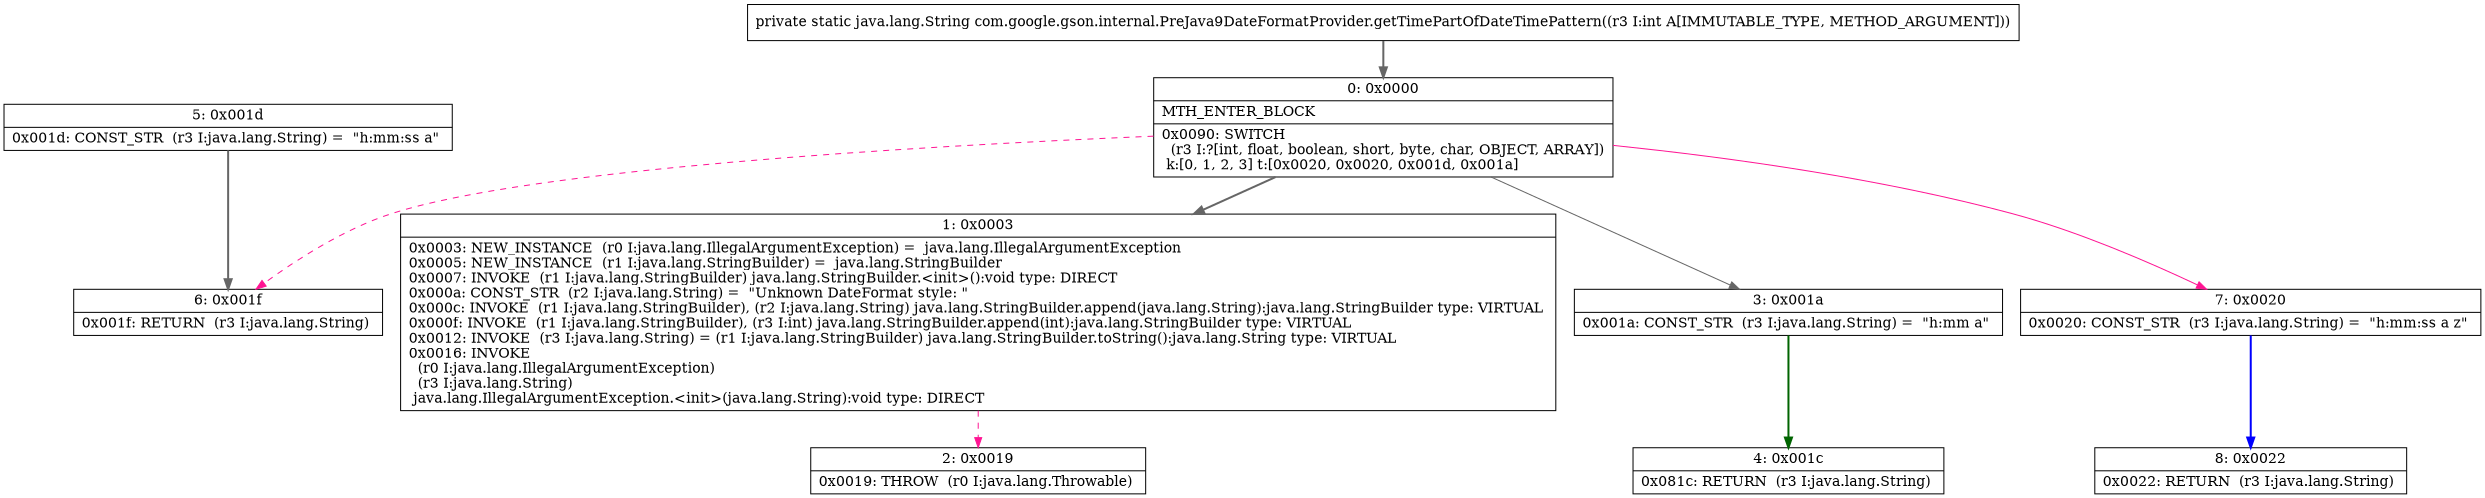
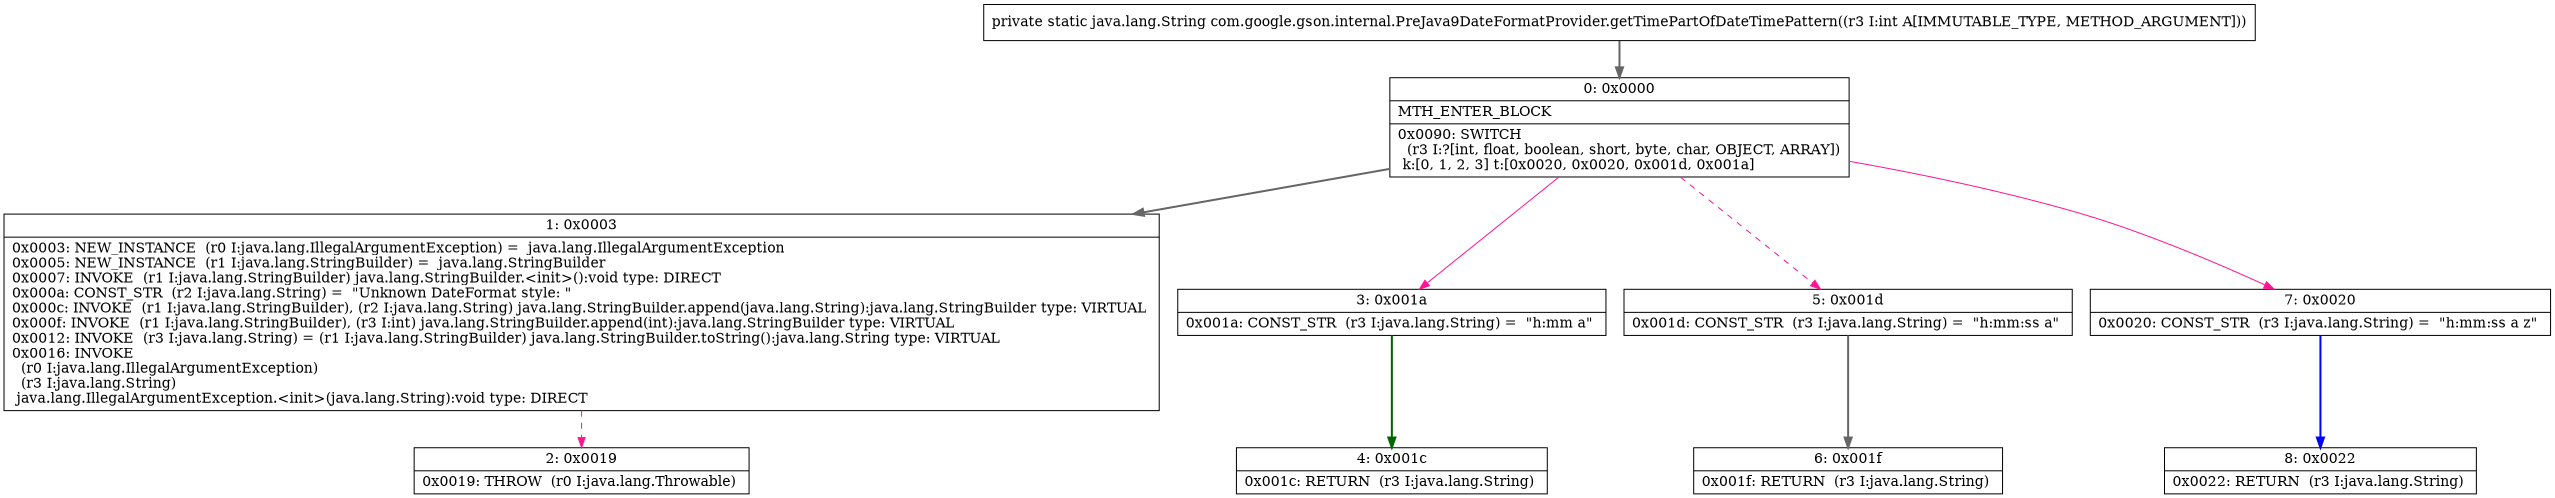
(698, 166) -> (1746, 230)
(1611, 231) -> (1493, 230)
(1788, 482) -> (1392, 482)
